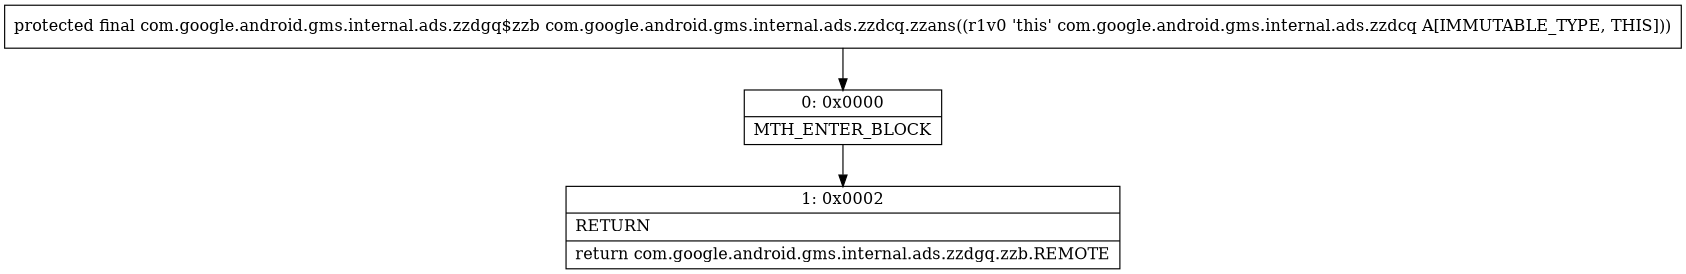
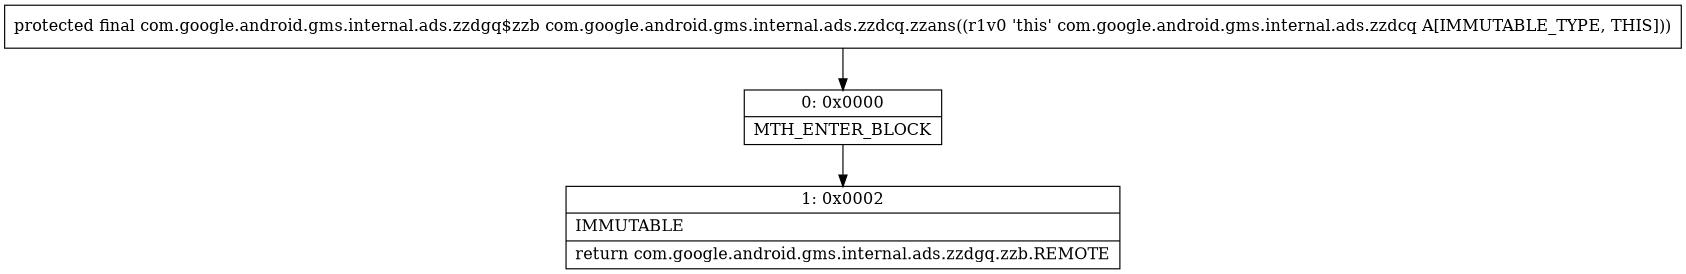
(613, 226) -> (630, 226)
